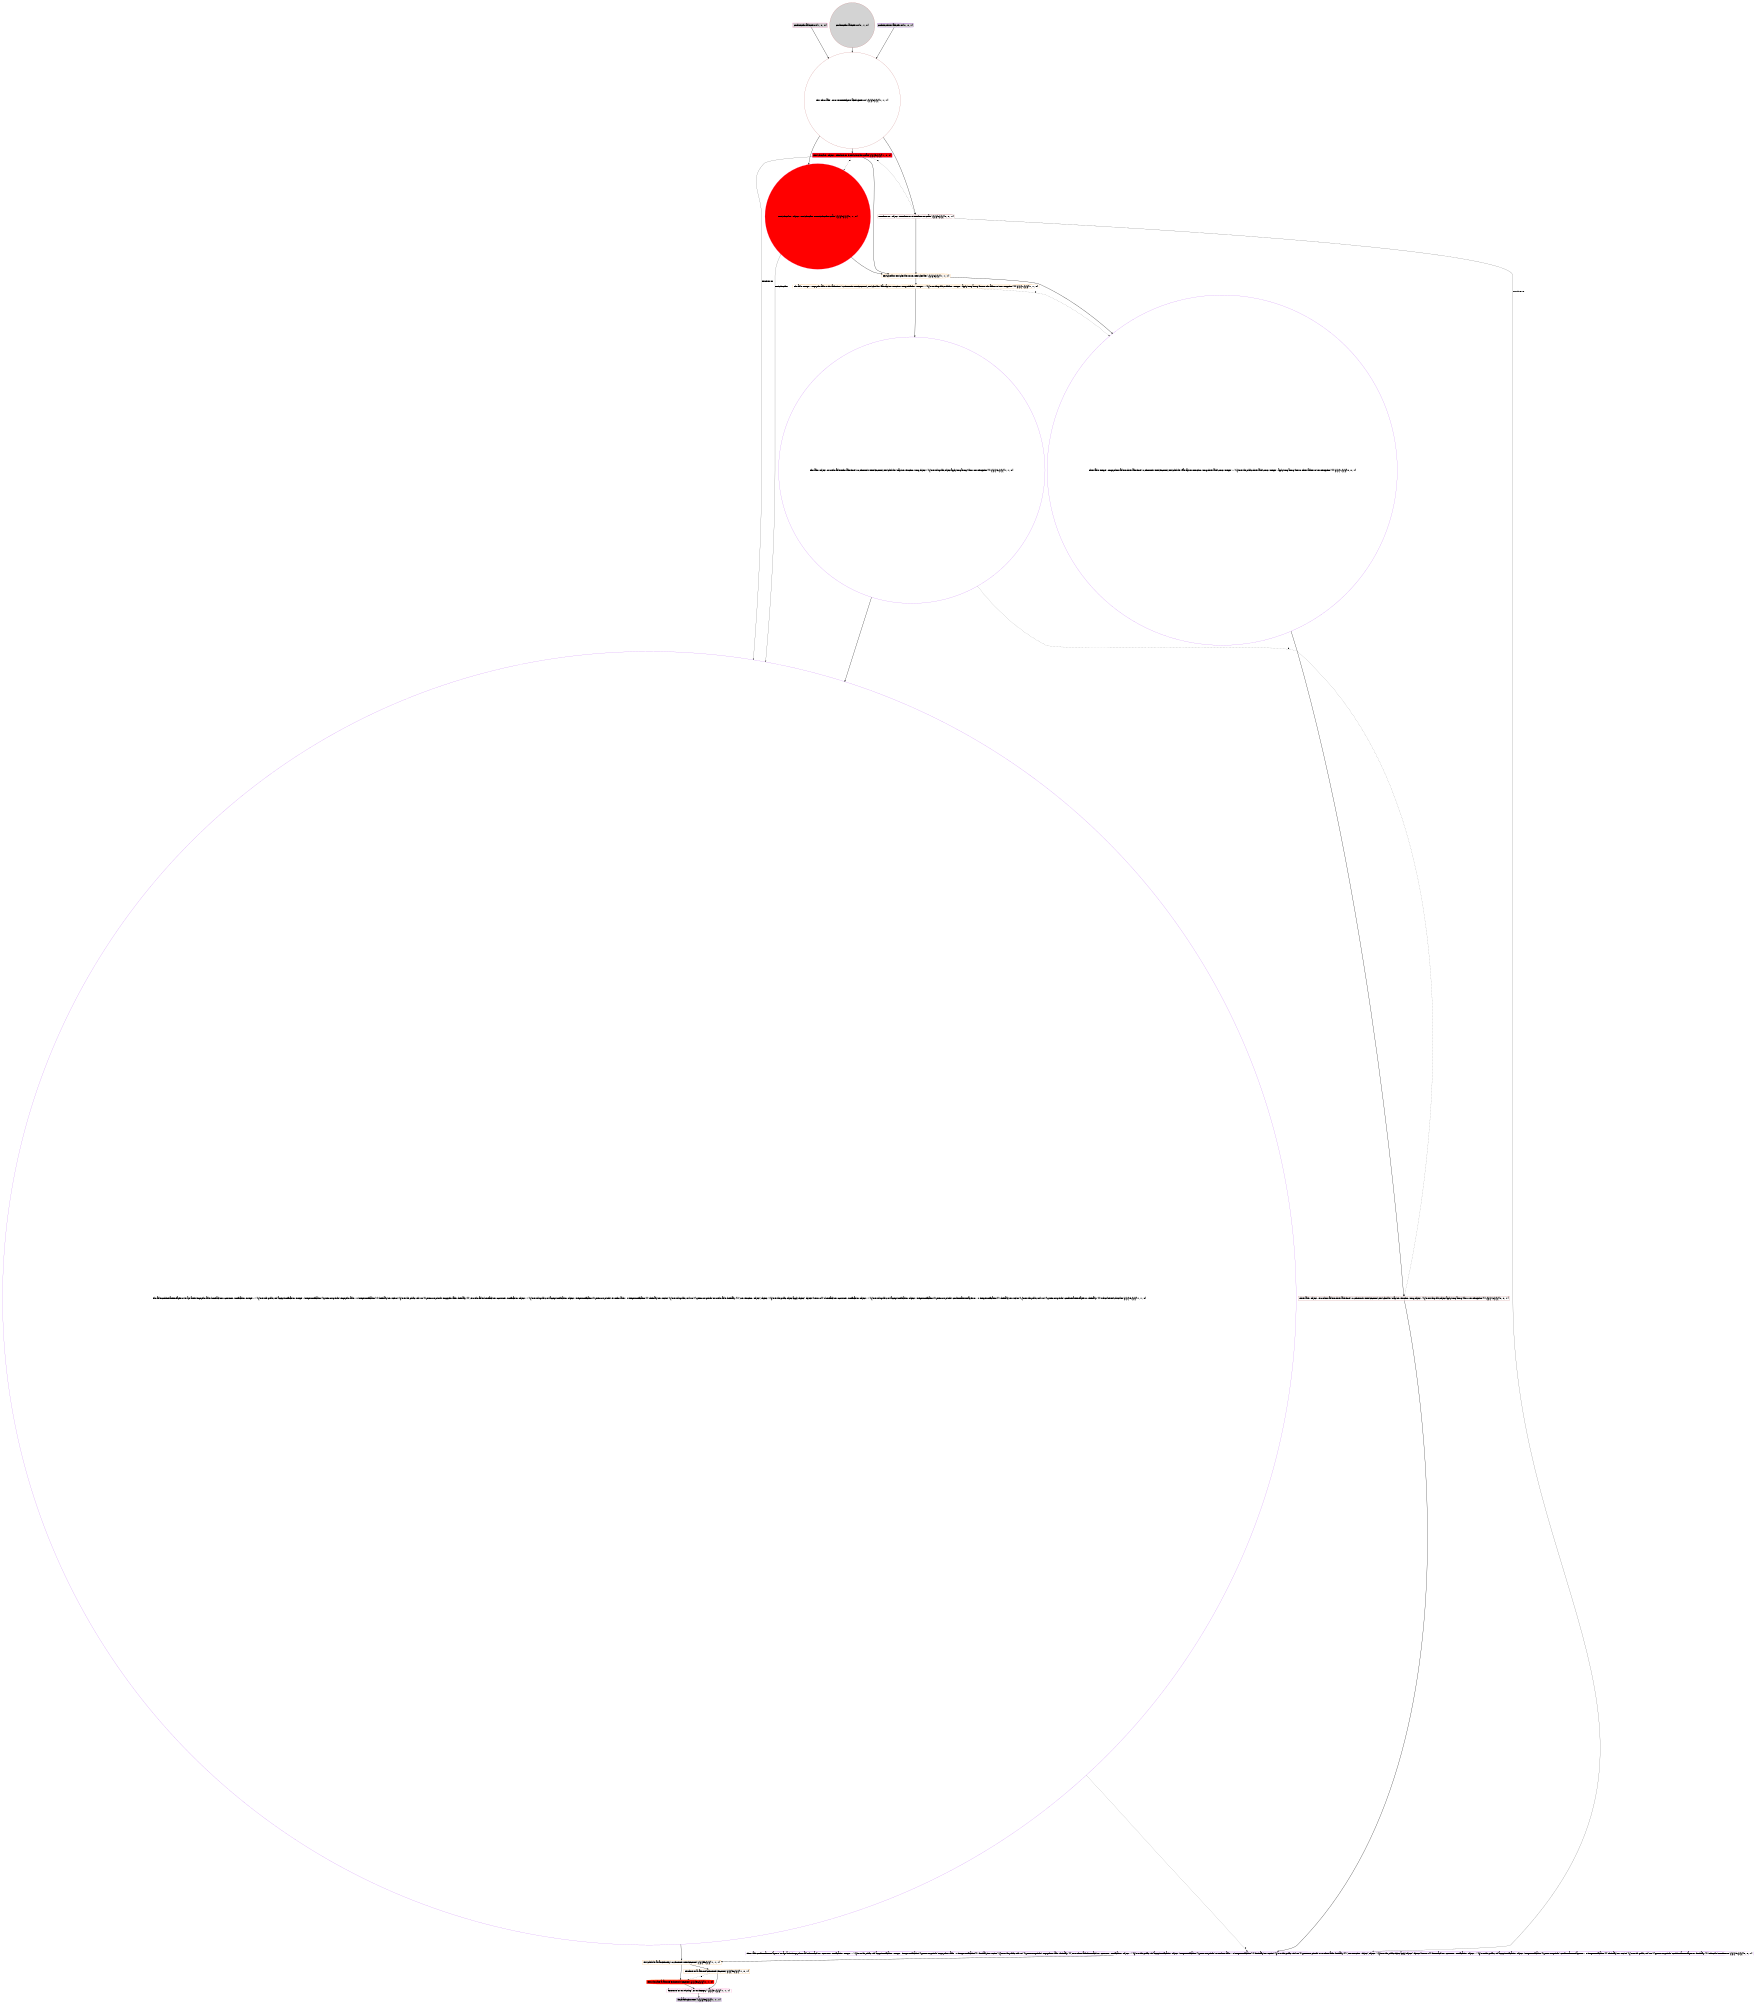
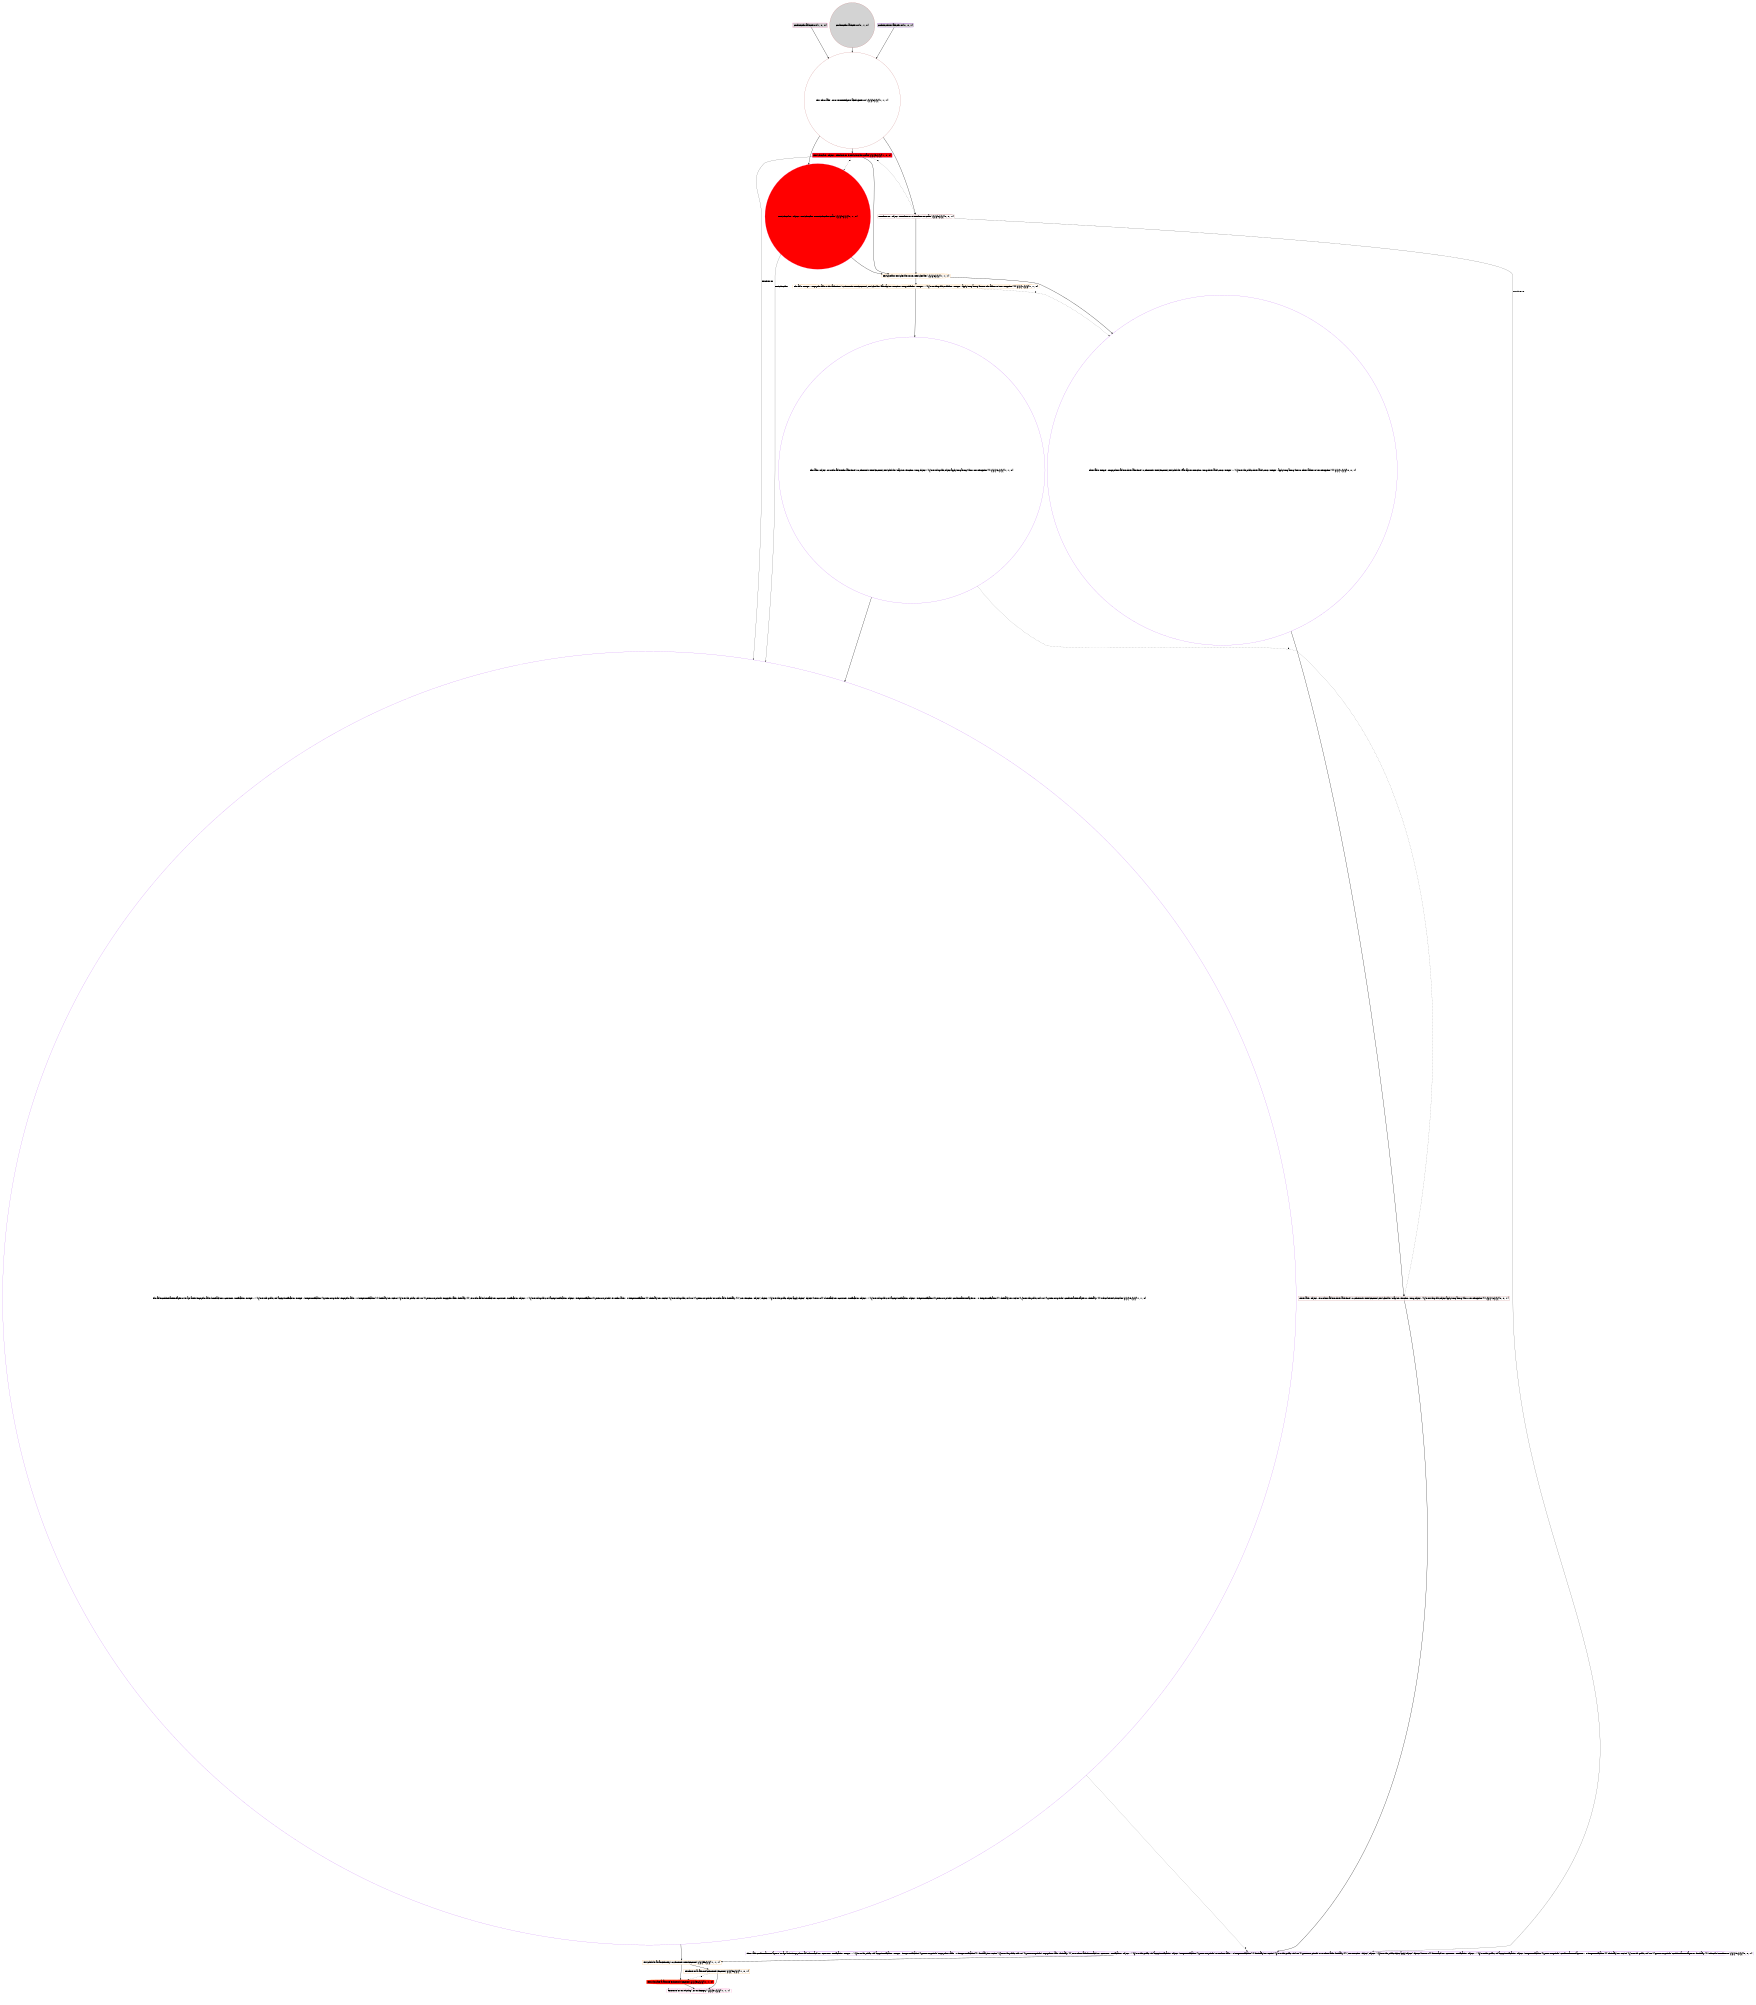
(699, 2000) -> none
